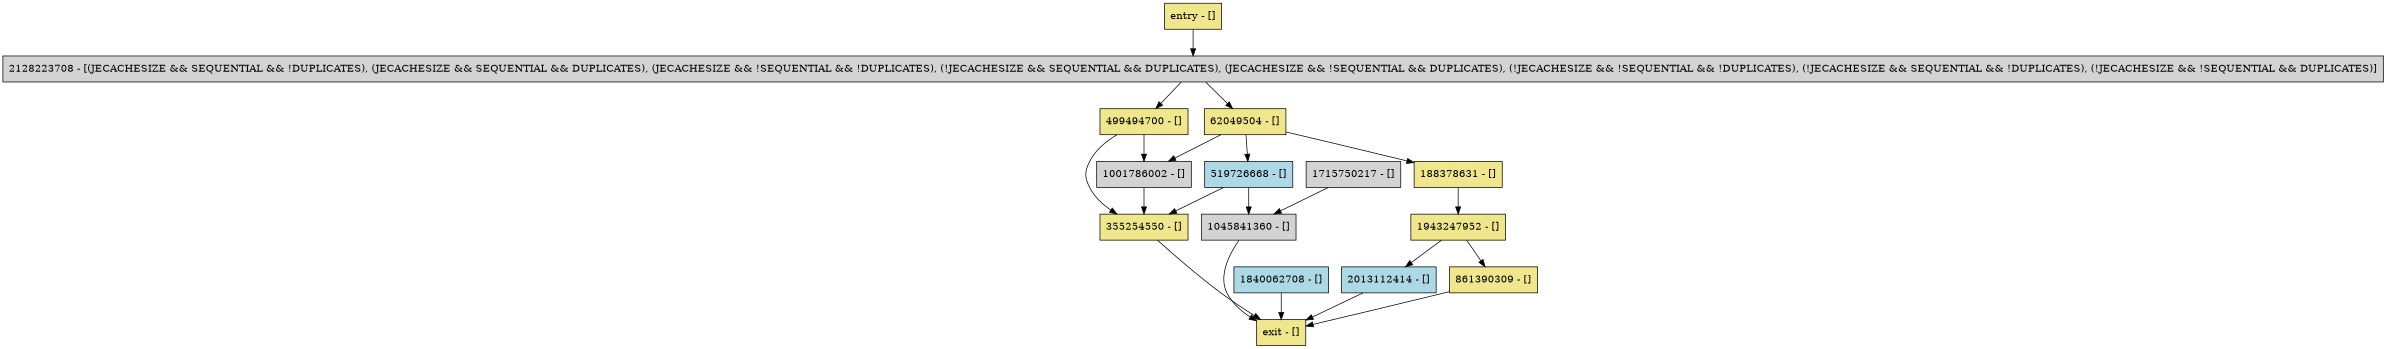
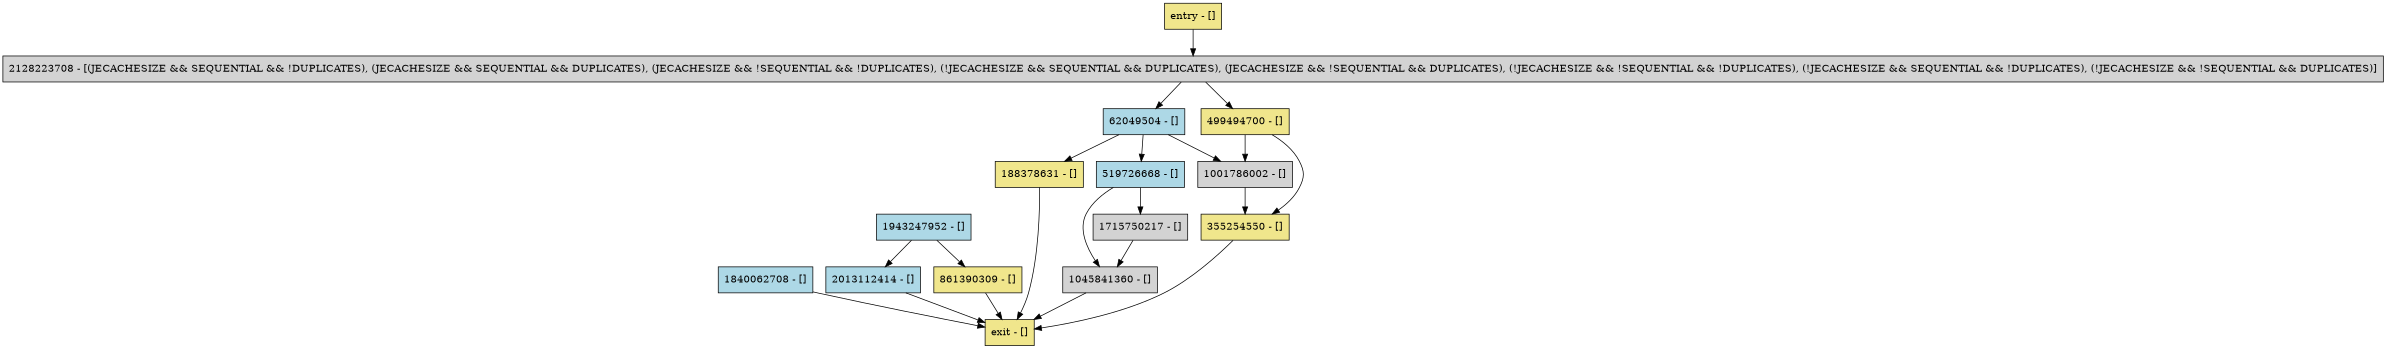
(1245, 122) -> (1144, 122)
(1458, 197) -> (1036, 251)
(1200, 199) -> (1140, 197)
(1458, 227) -> (924, 227)
